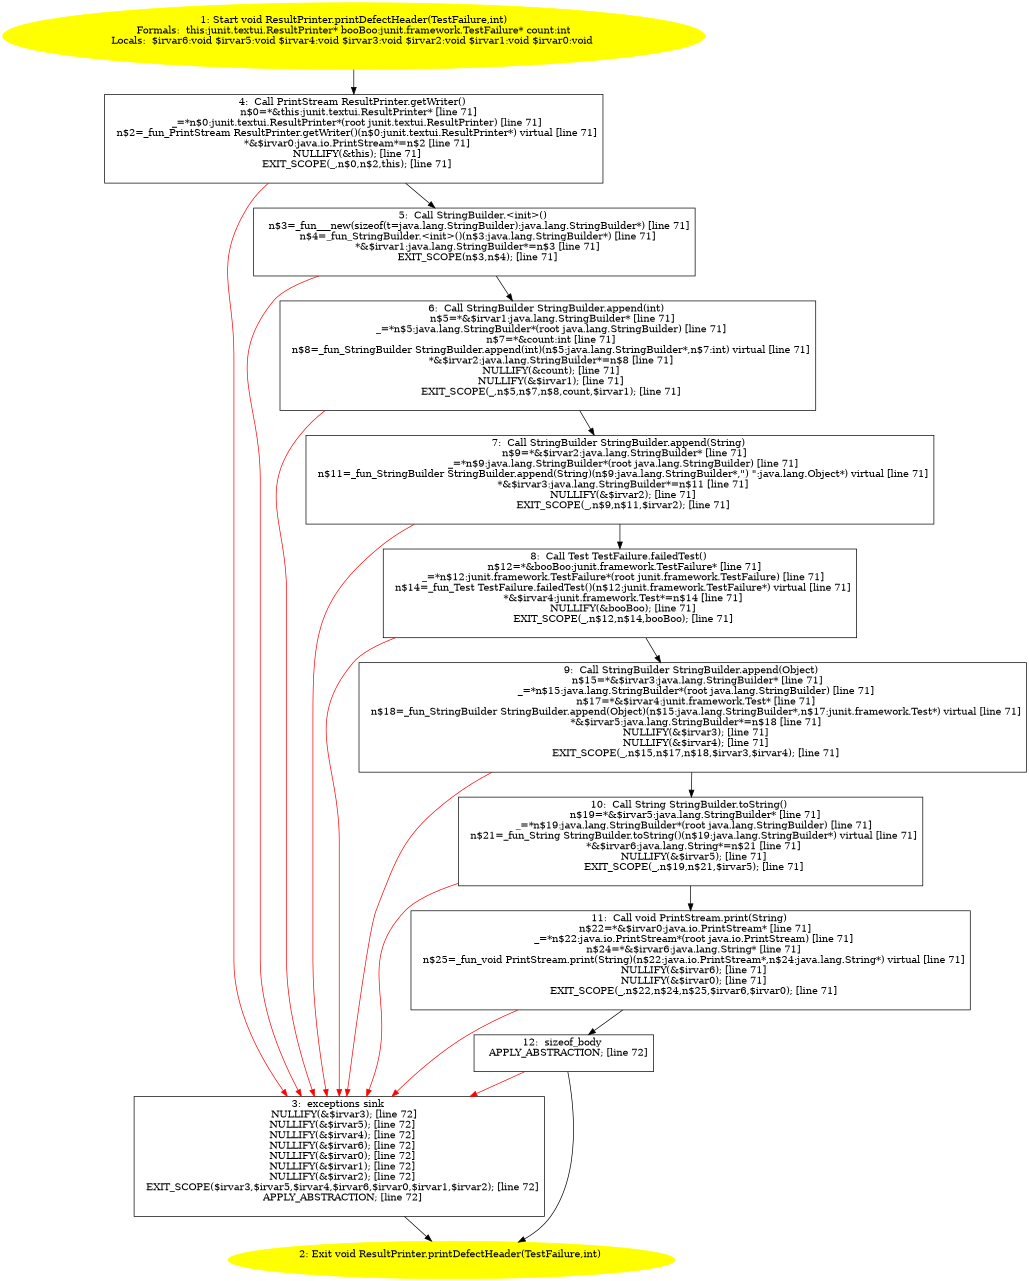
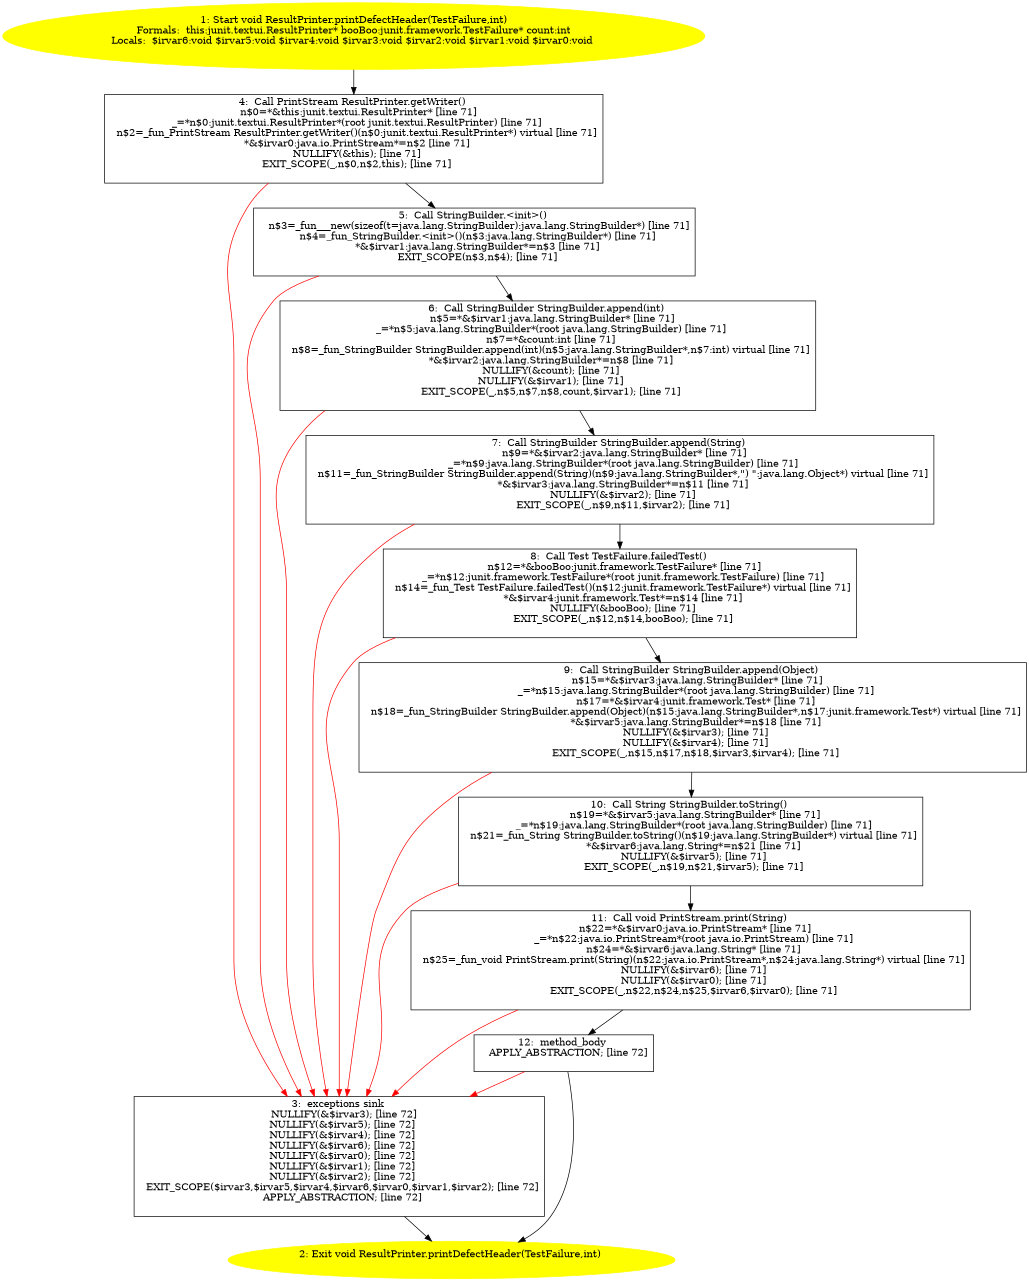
(564, 1053) -> (564, 1053)
